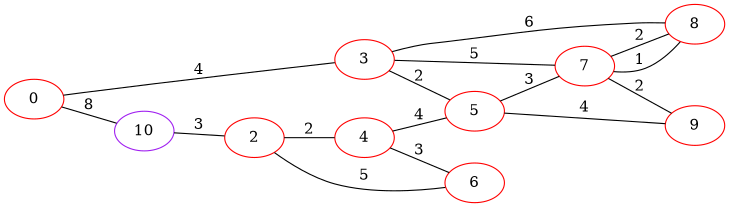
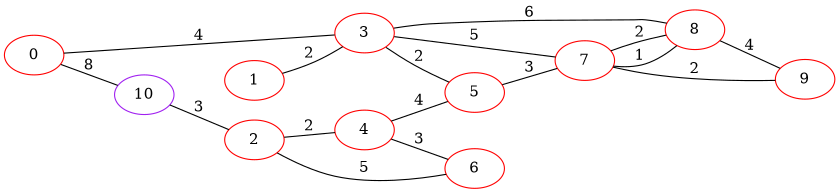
none -> (254, 80)
(585, 118) -> (750, 55)
